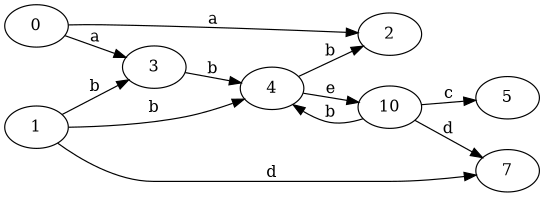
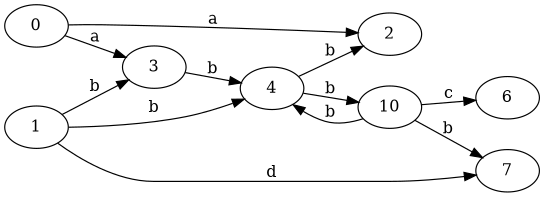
(331, 89) -> (331, 89)
(508, 98) -> (508, 98)
(449, 129) -> (449, 129)
